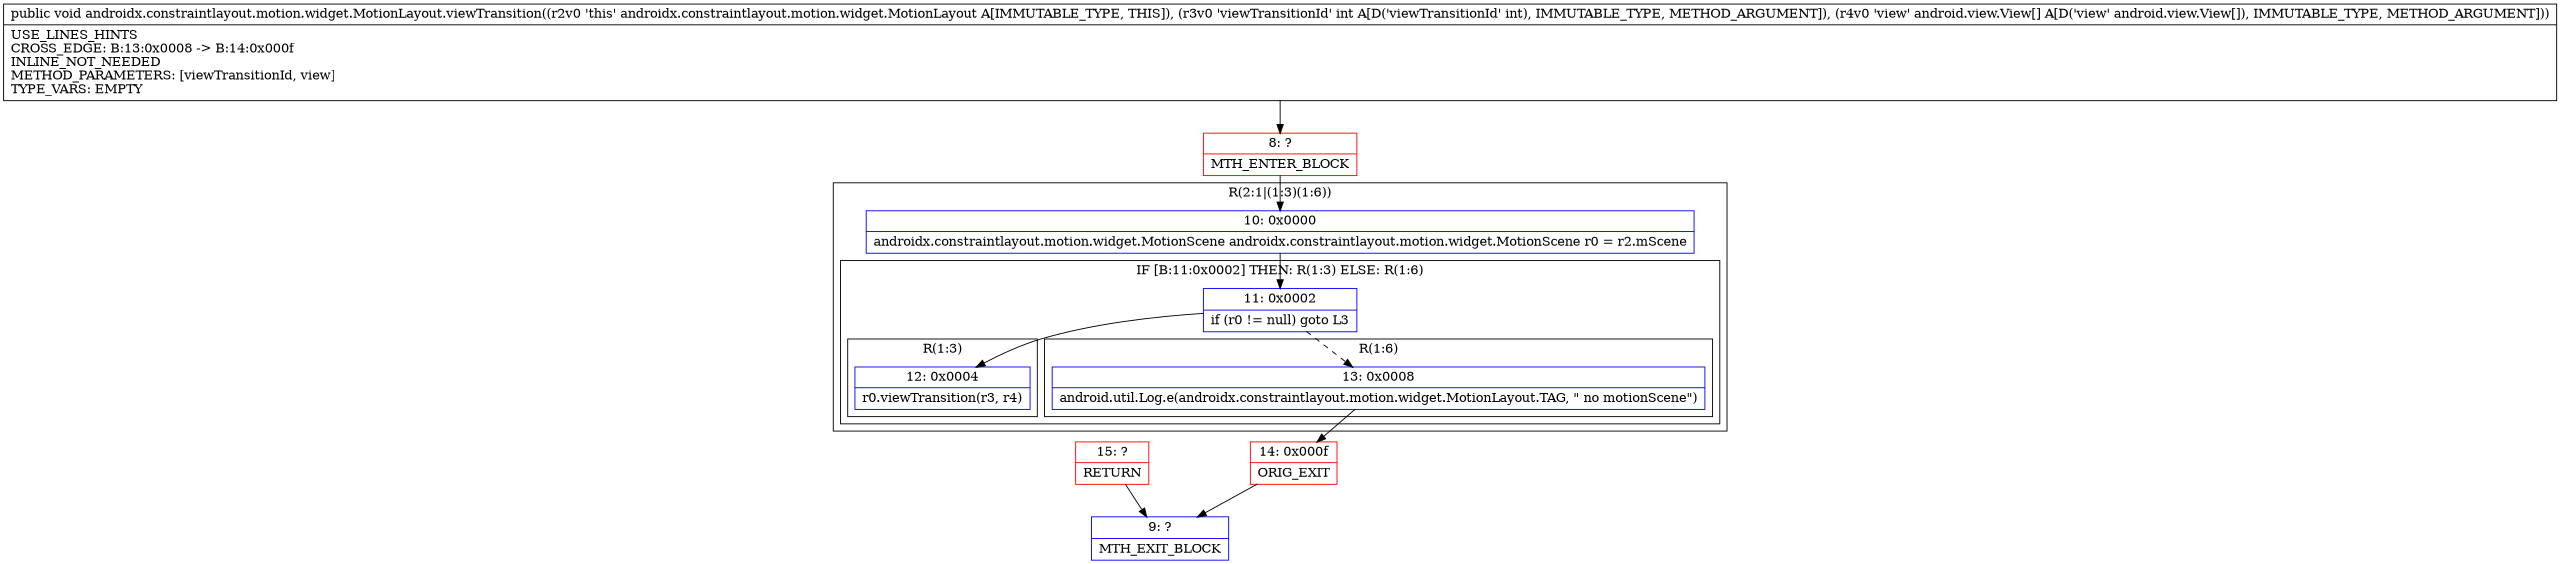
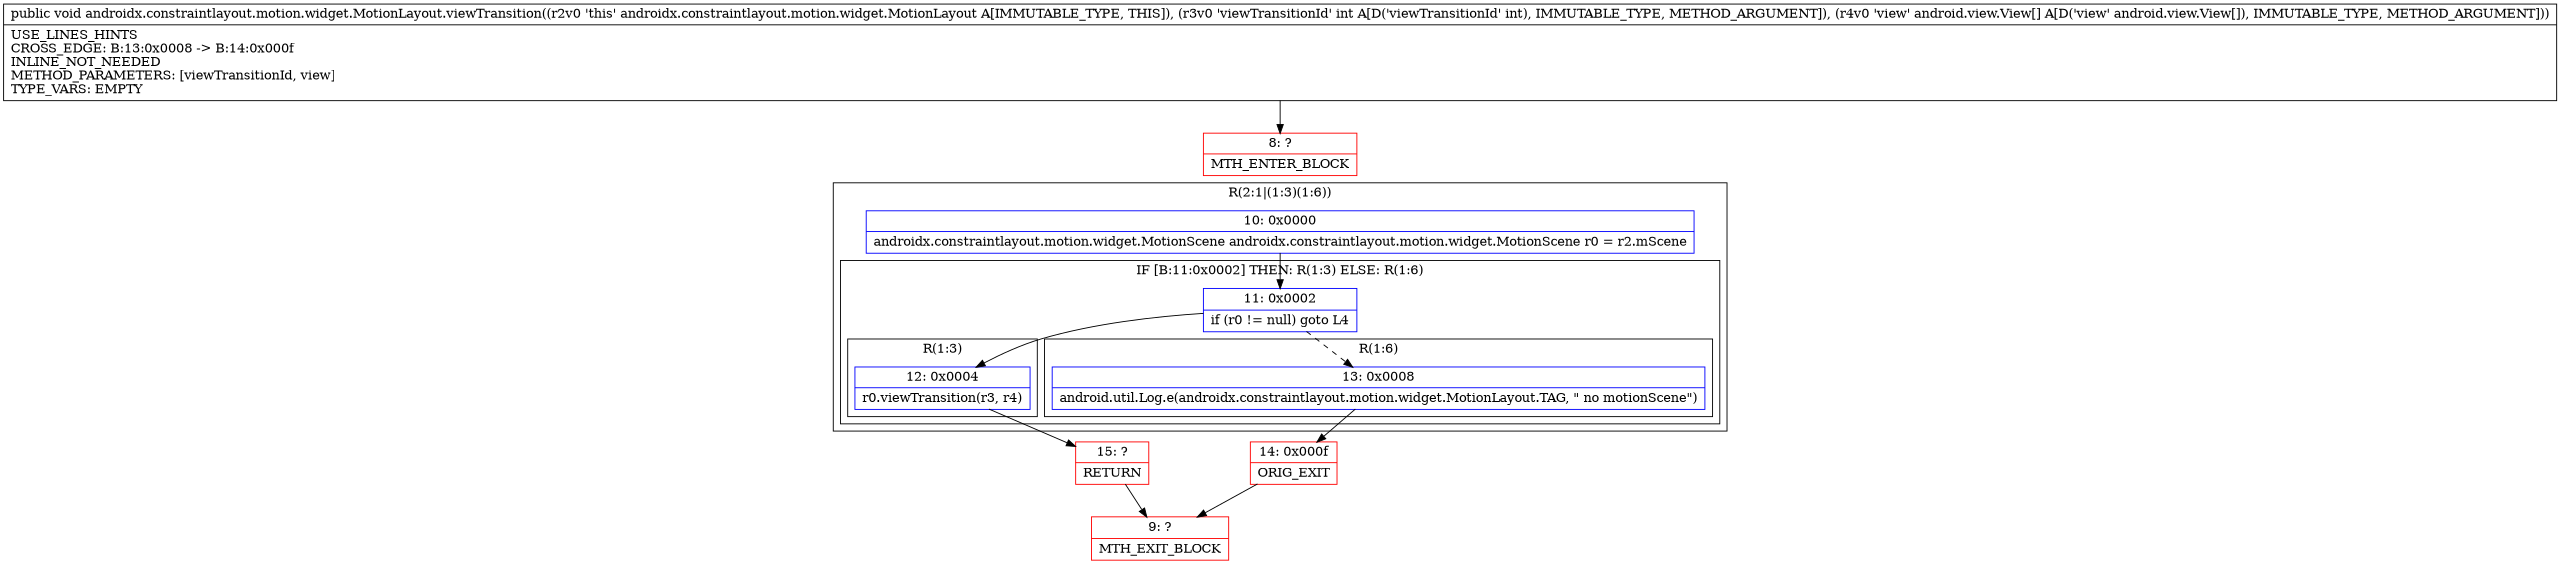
(1280, 188) -> none
(1280, 320) -> (1280, 320)
none -> (1028, 426)
(1160, 539) -> (1160, 539)
